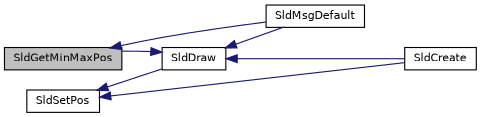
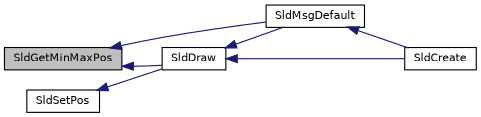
(137, 51) -> (148, 66)
(258, 79) -> (383, 39)
